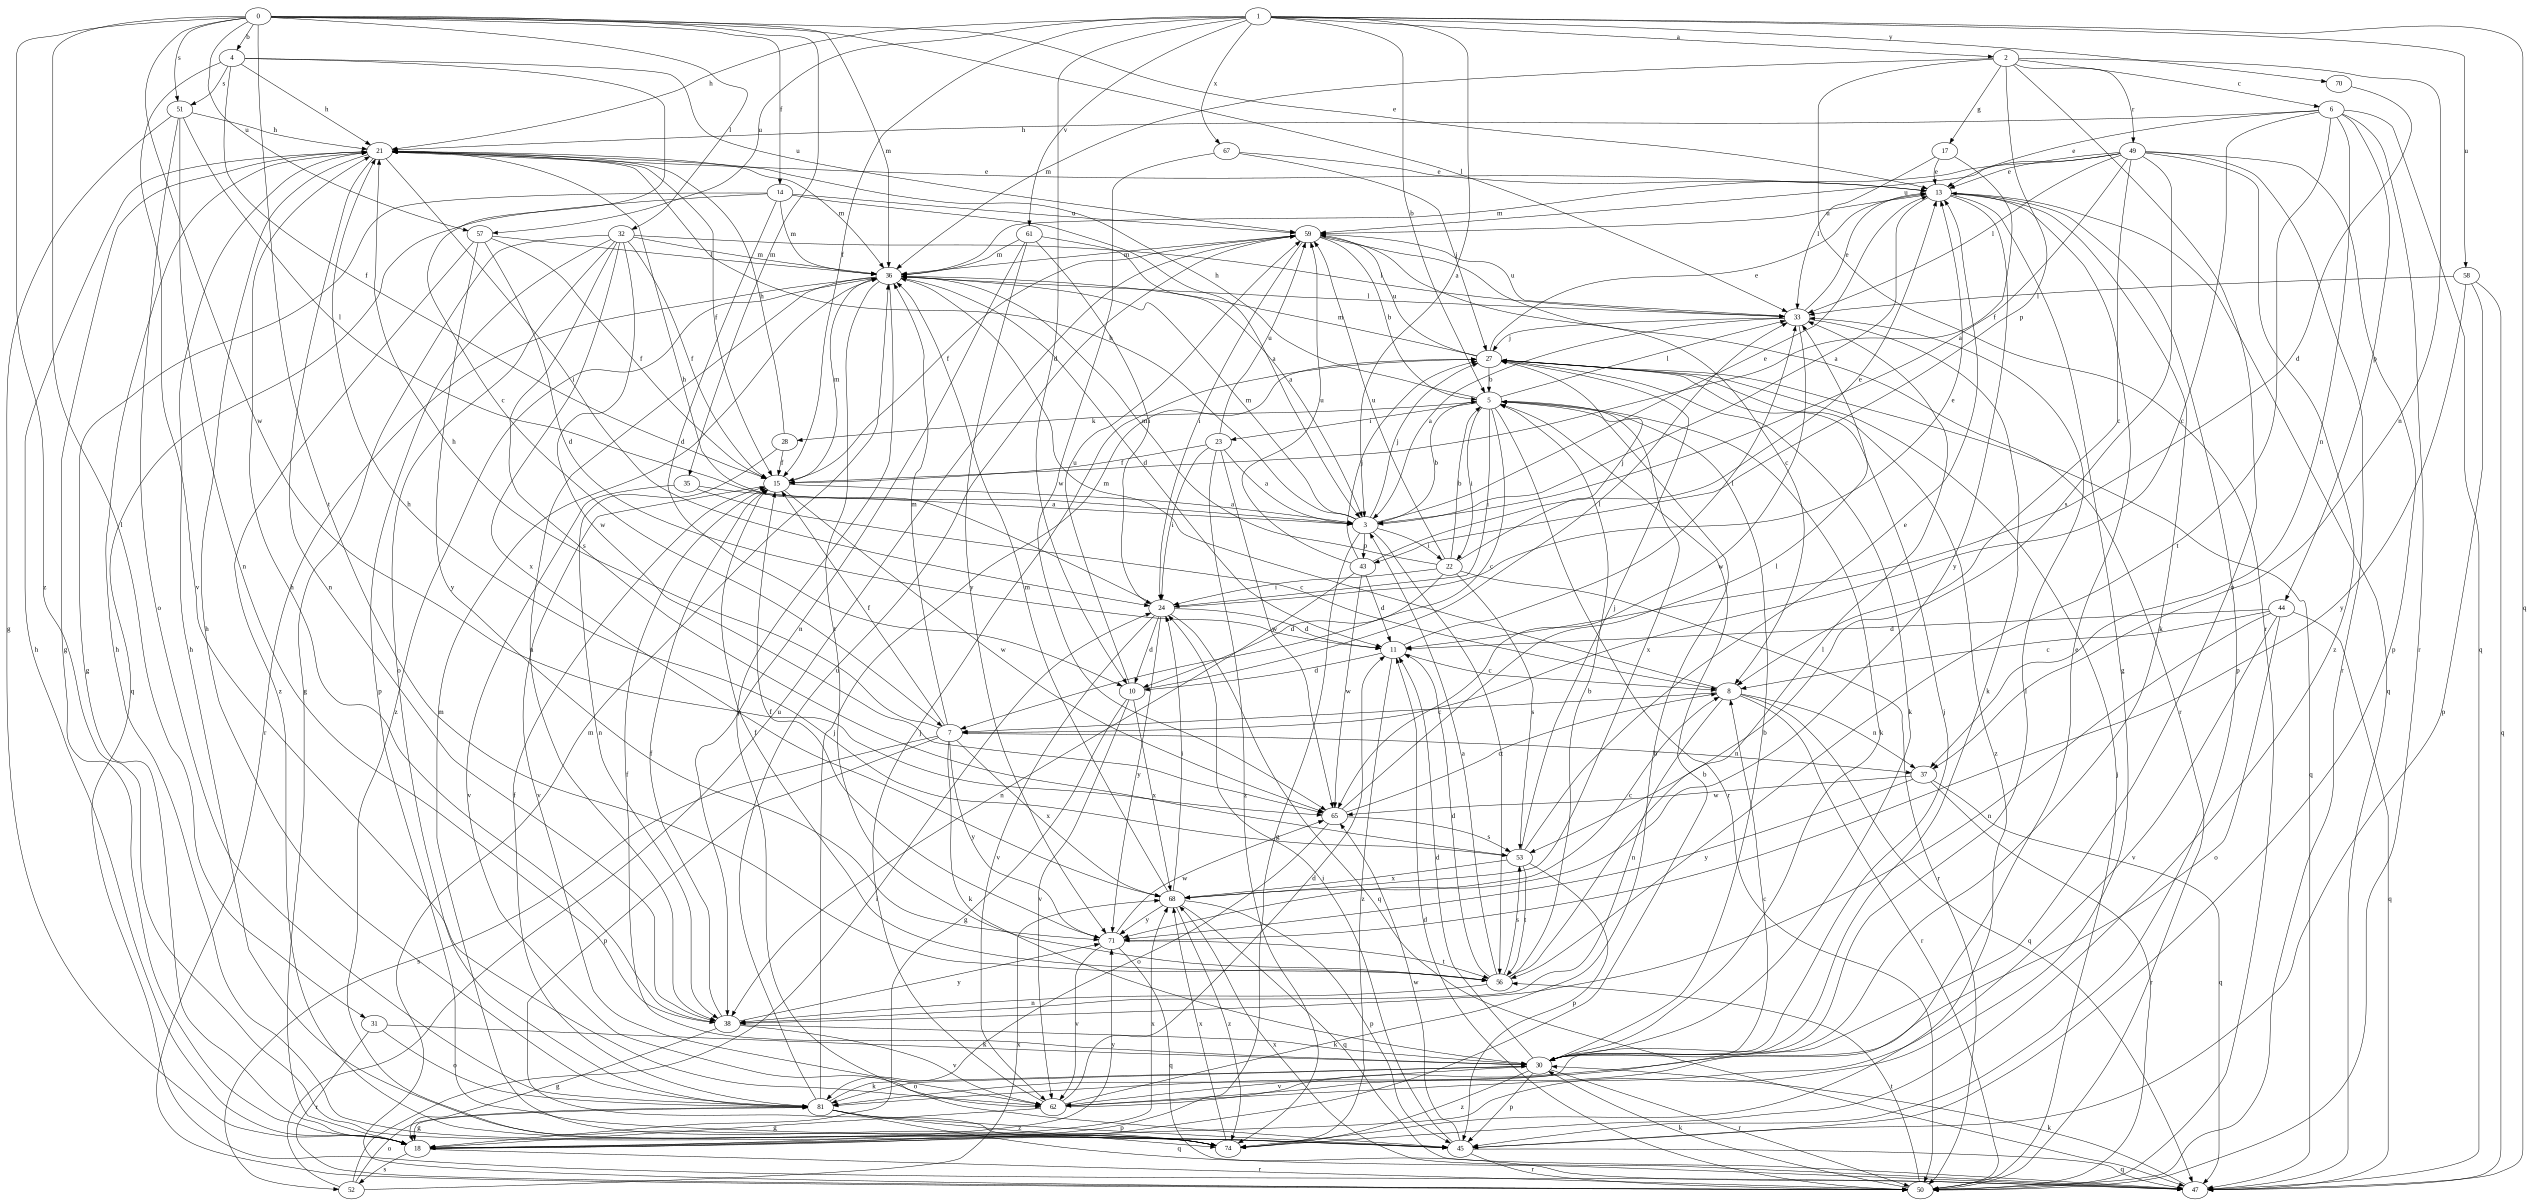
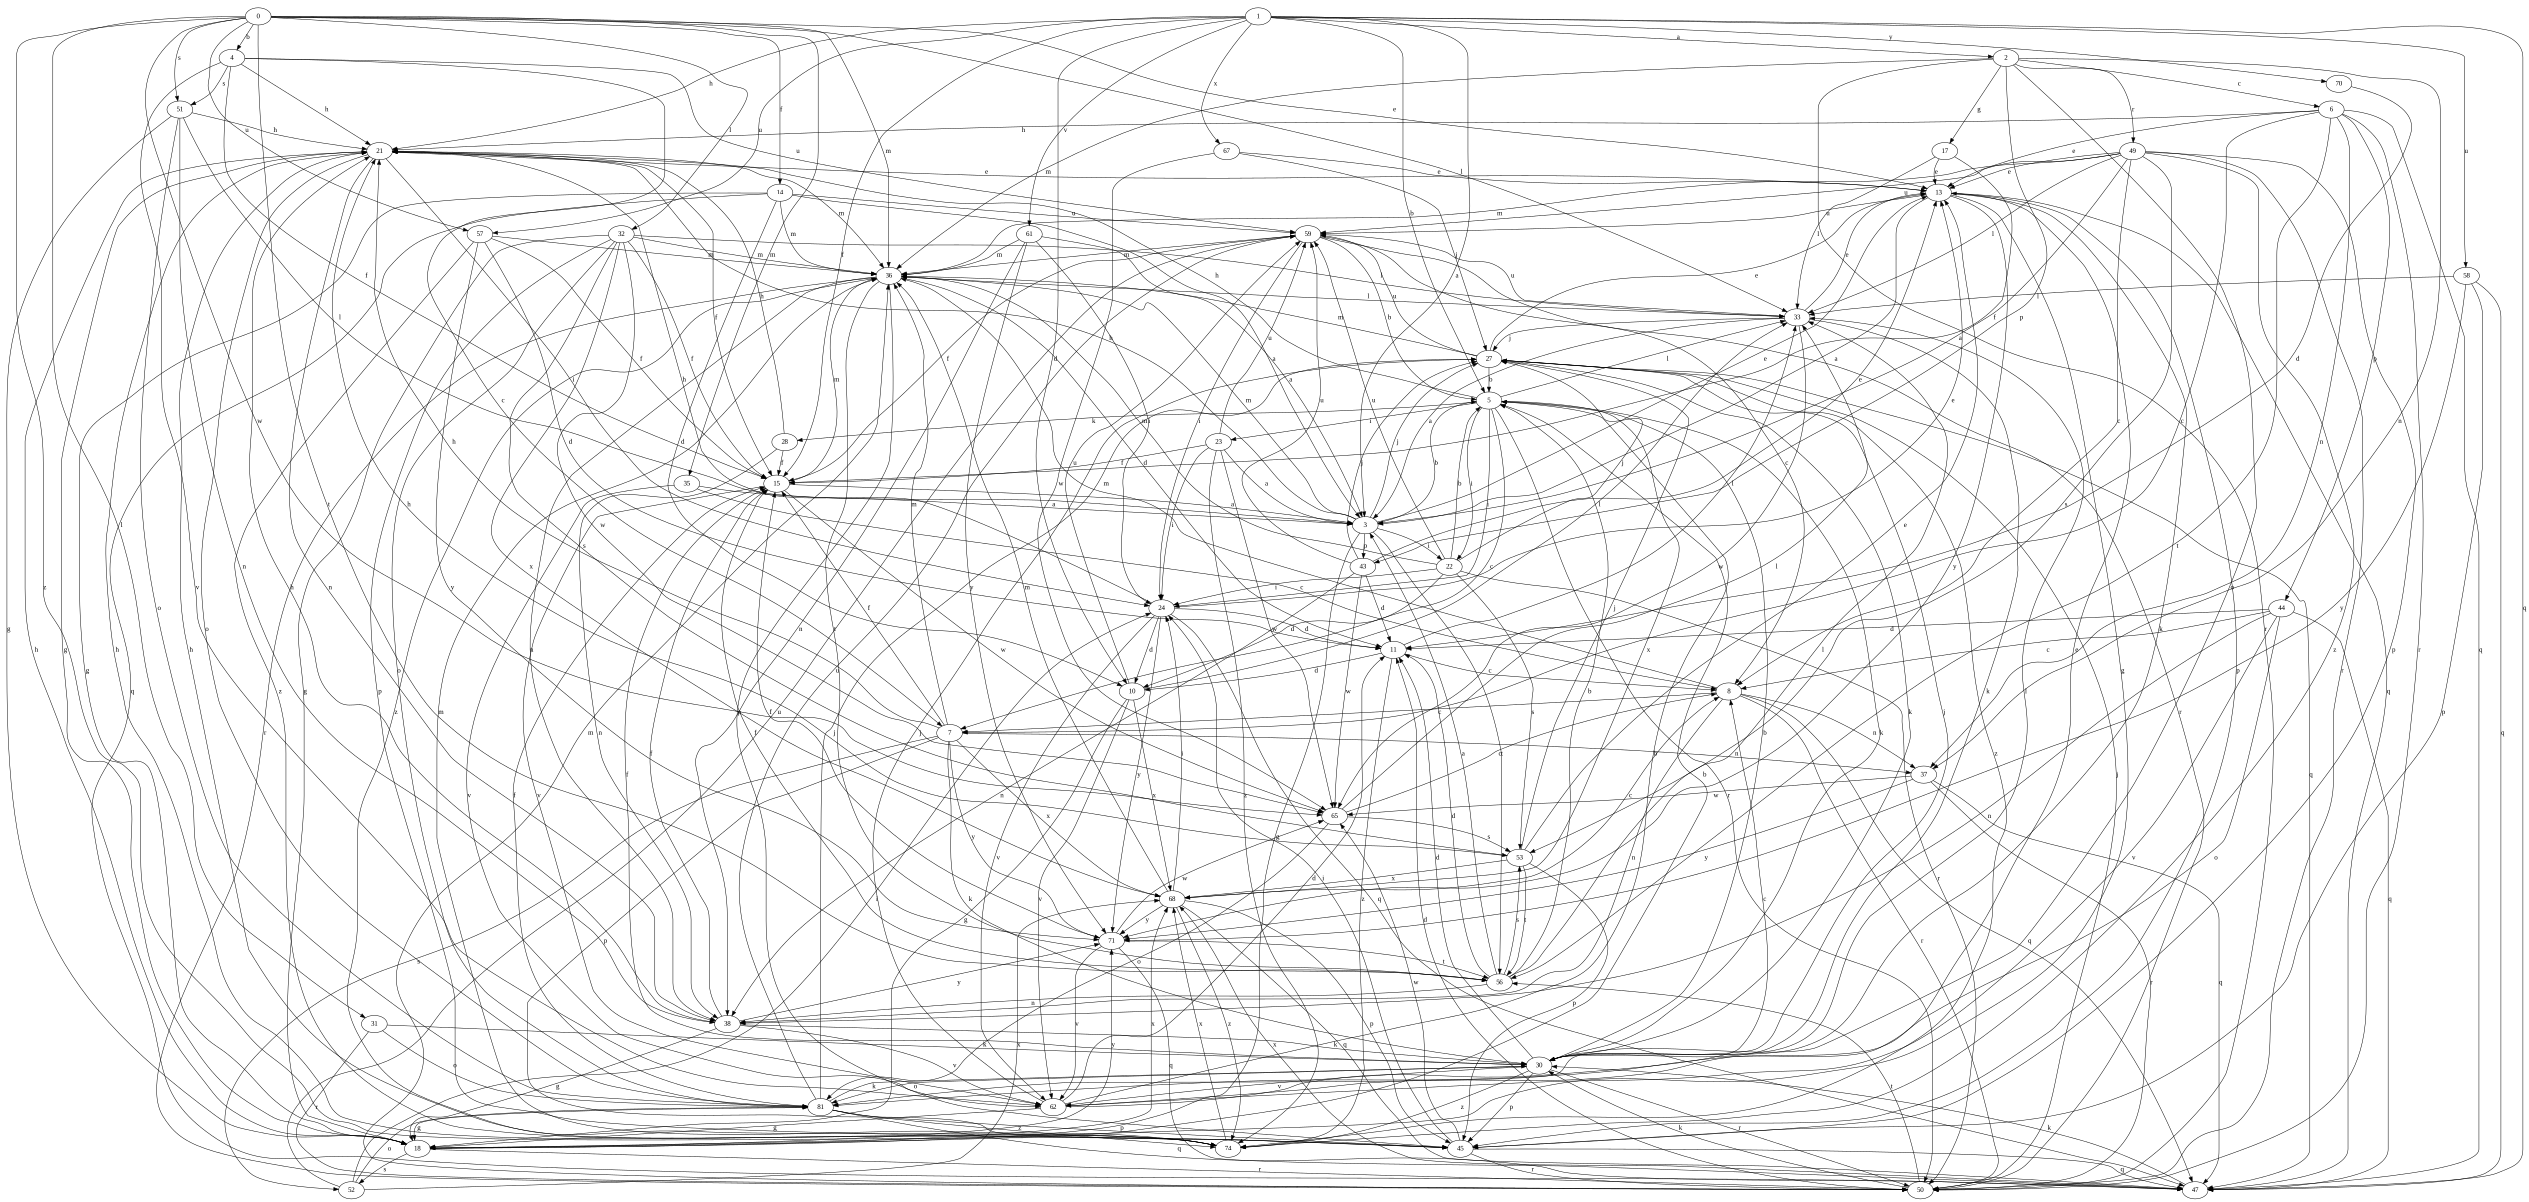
(711, 255) -> (711, 255)
(207, 629) -> (207, 629)
